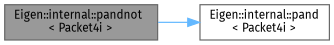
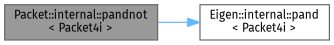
(81, 22) -> (81, 22)
